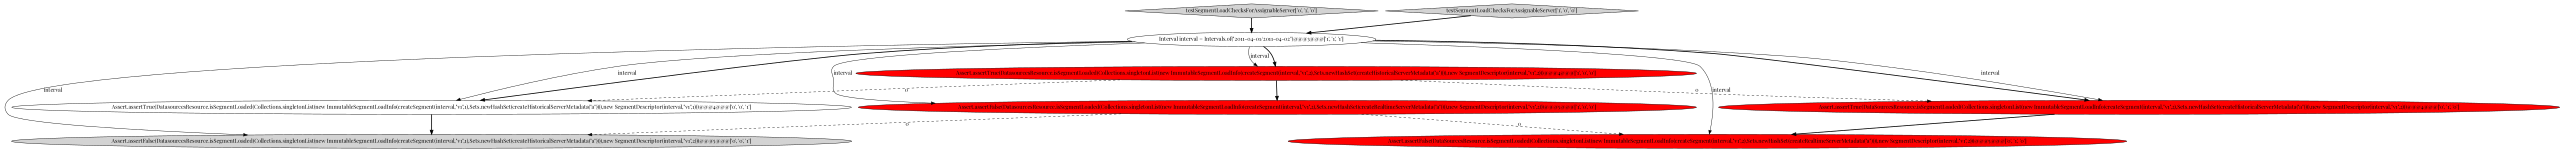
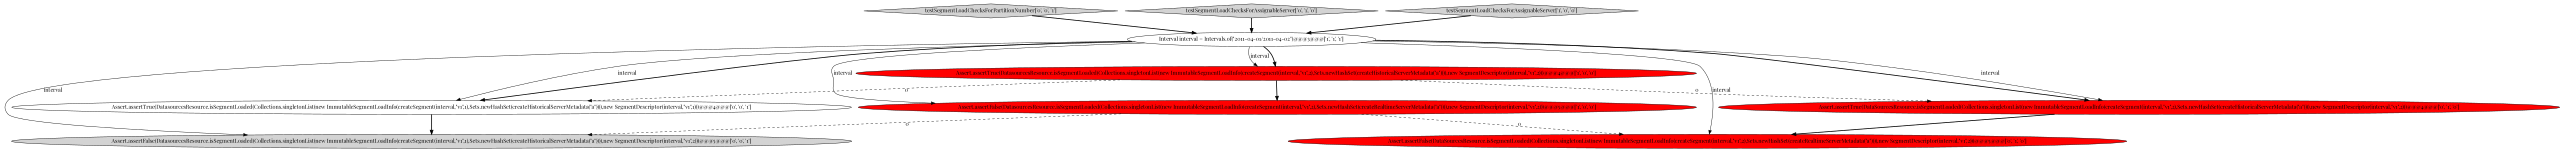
none -> (991, 11)
